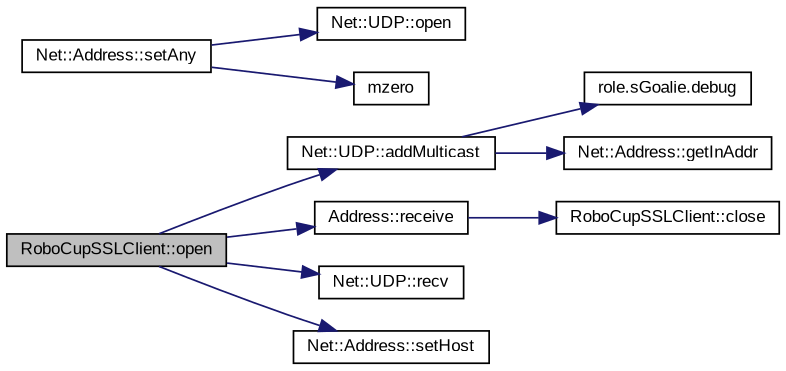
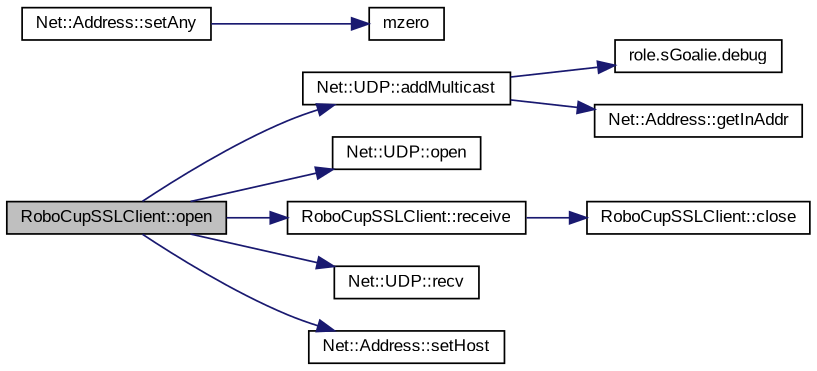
(256, 40) -> (253, 187)
(391, 218) -> (407, 218)
